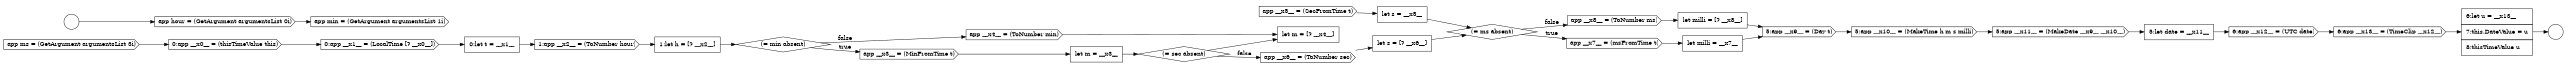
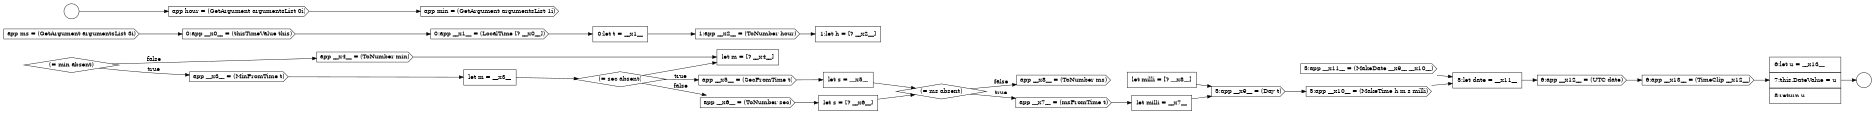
(1667, 20) -> none
(1982, 32) -> (1440, 85)
(726, 44) -> none
(2493, 47) -> (1789, 96)
none -> (679, 80)
